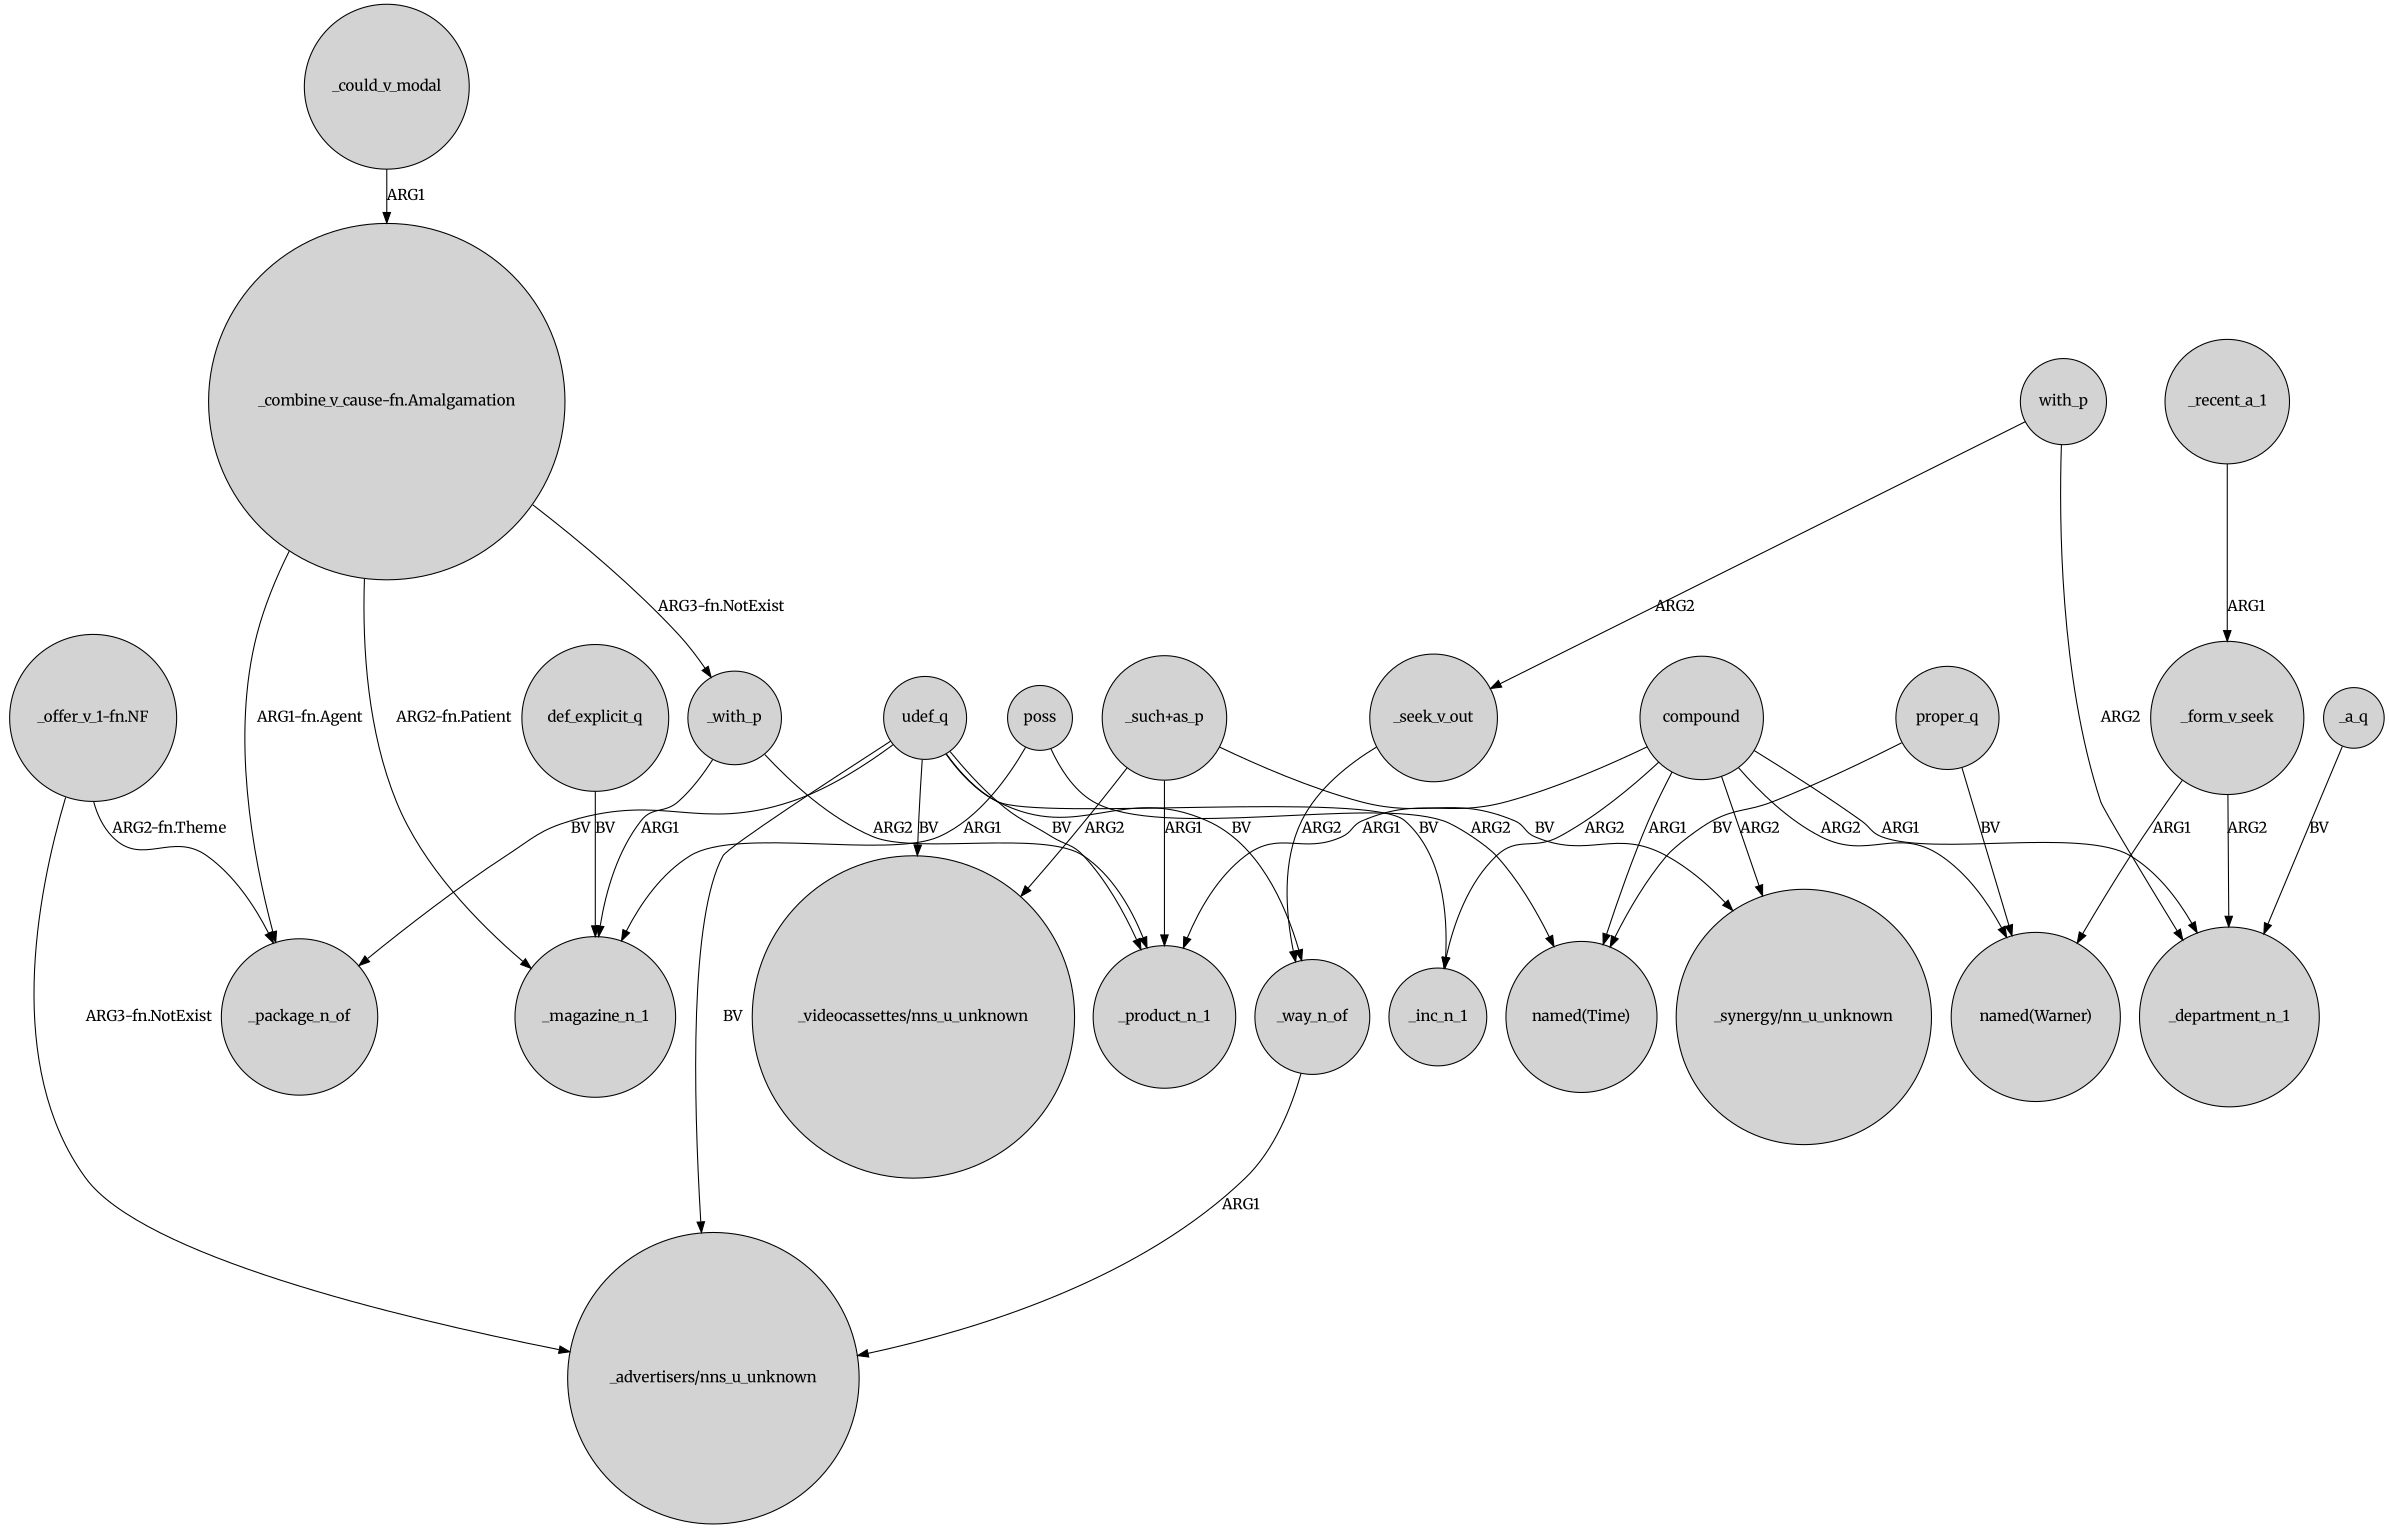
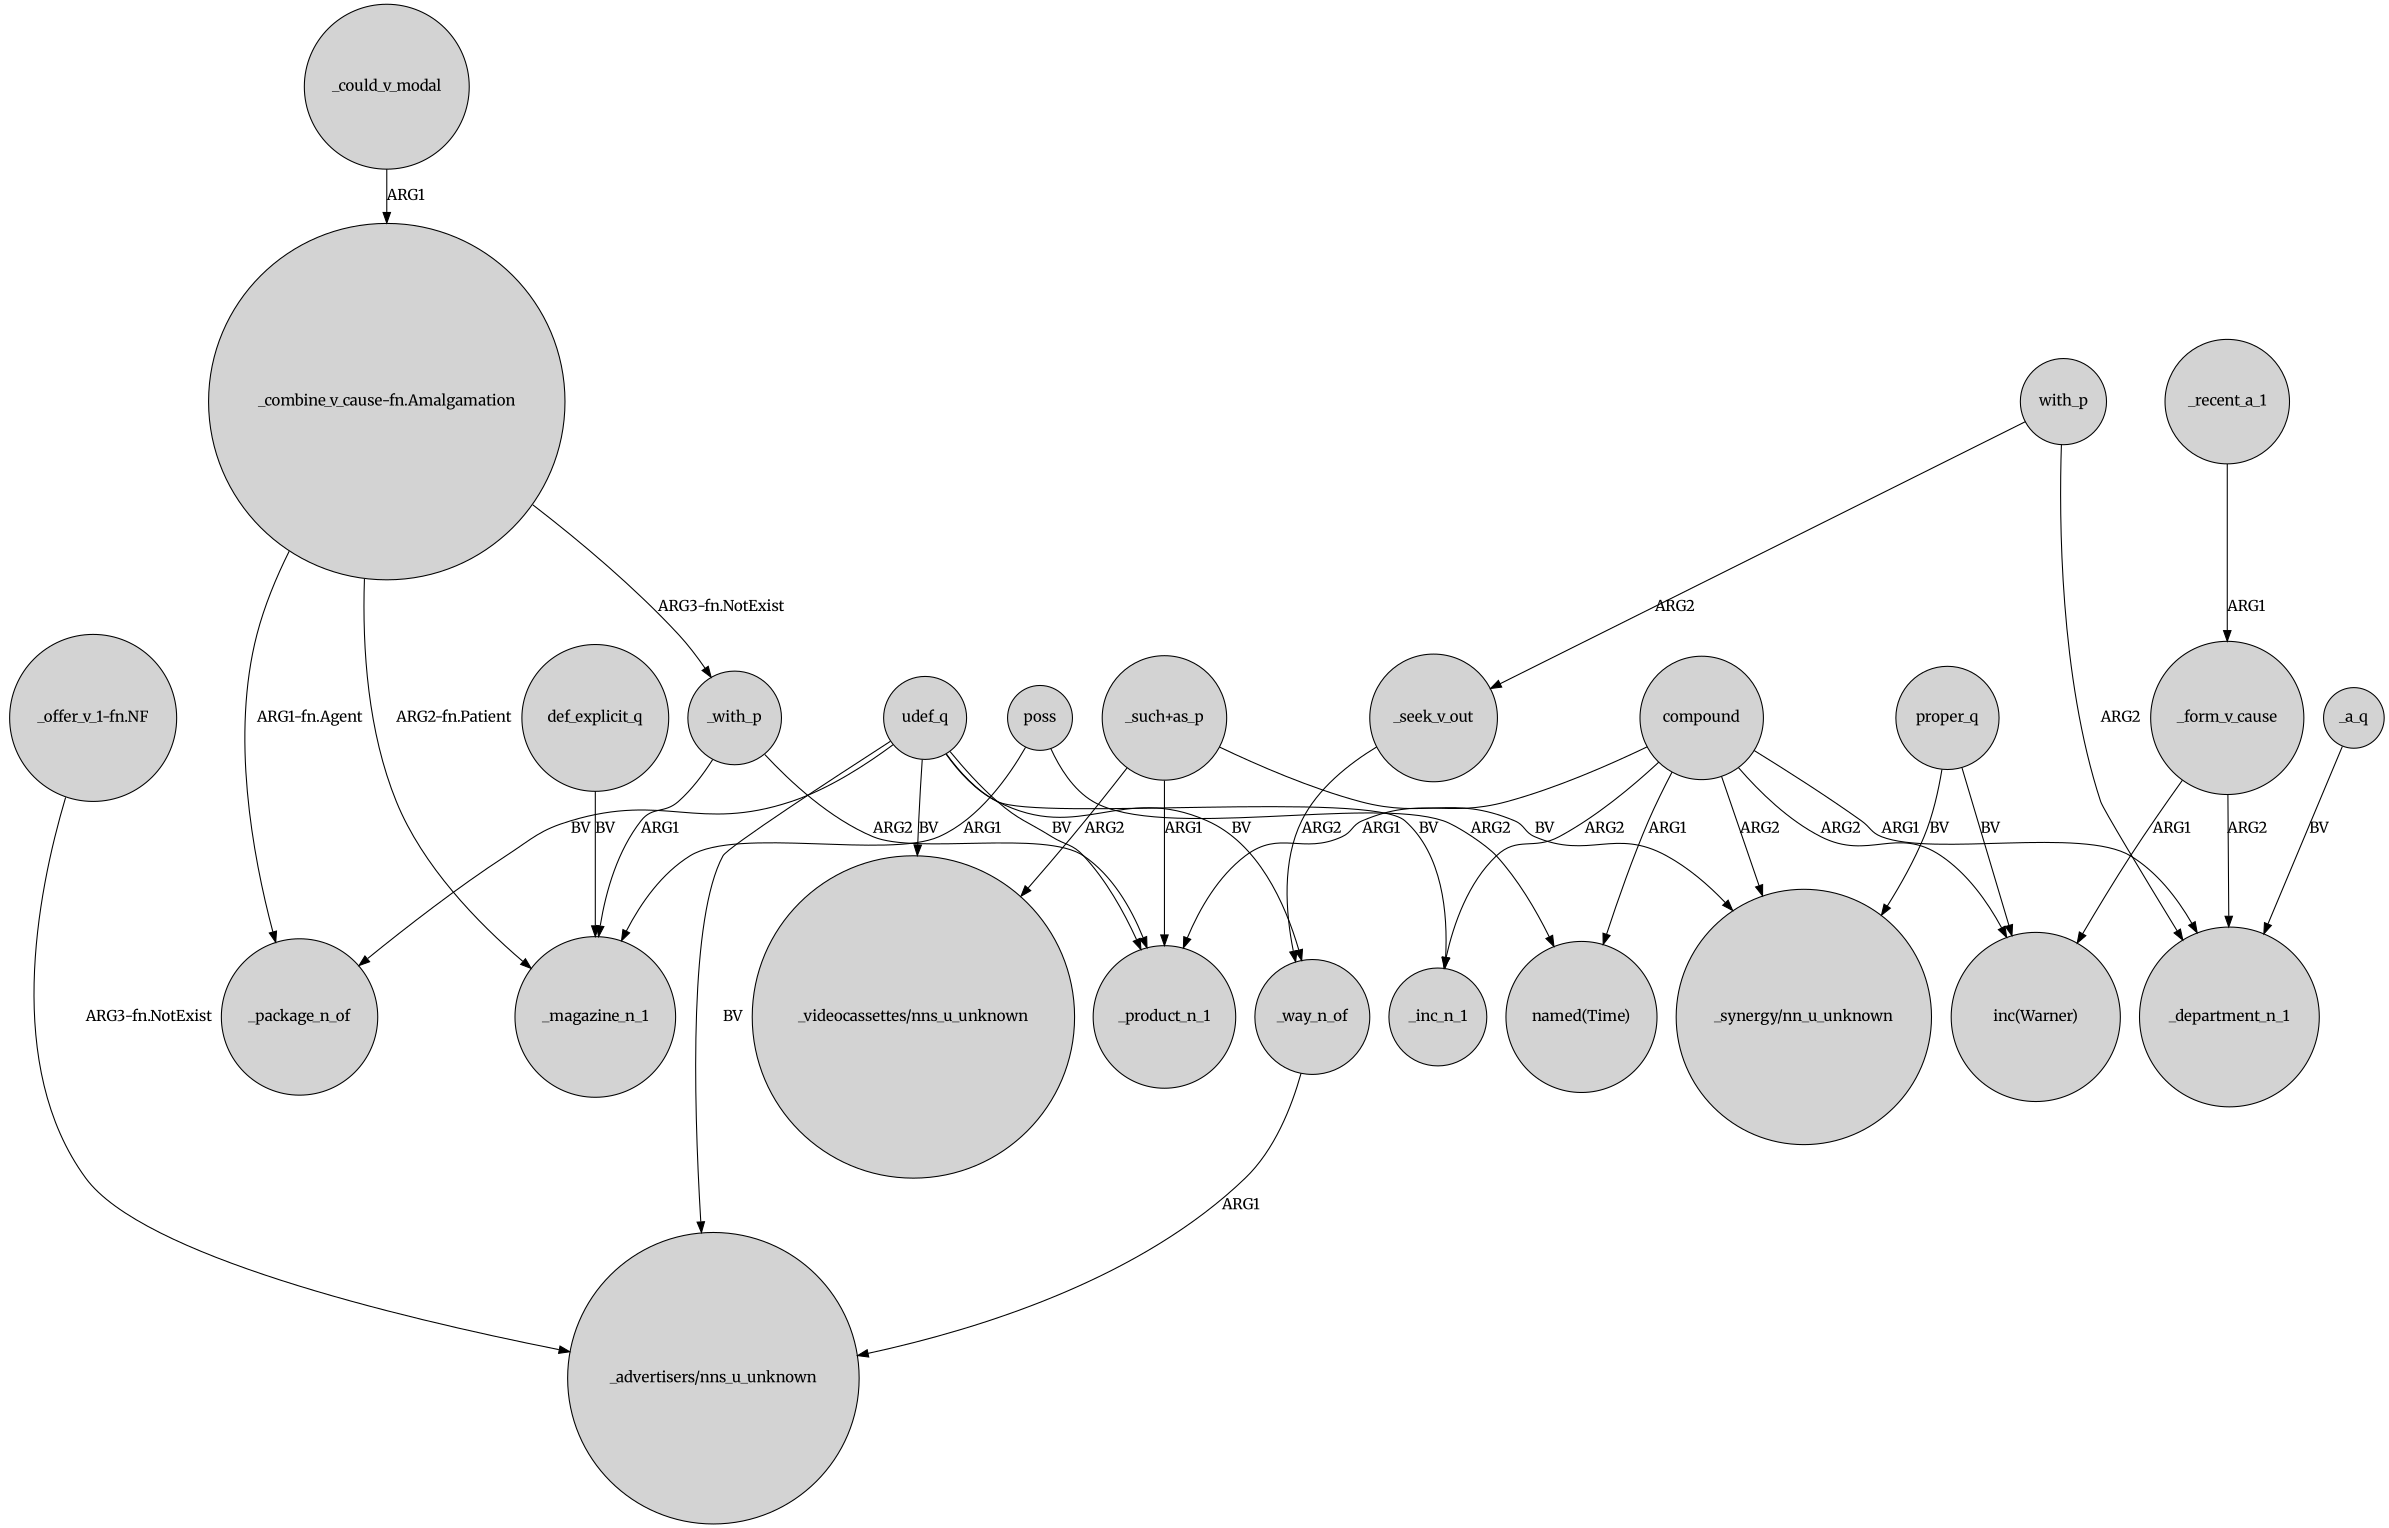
(2227, 718) -> (2227, 718)
(1745, 810) -> (1925, 834)
(188, 848) -> none
(2036, 1017) -> (2036, 1017)
